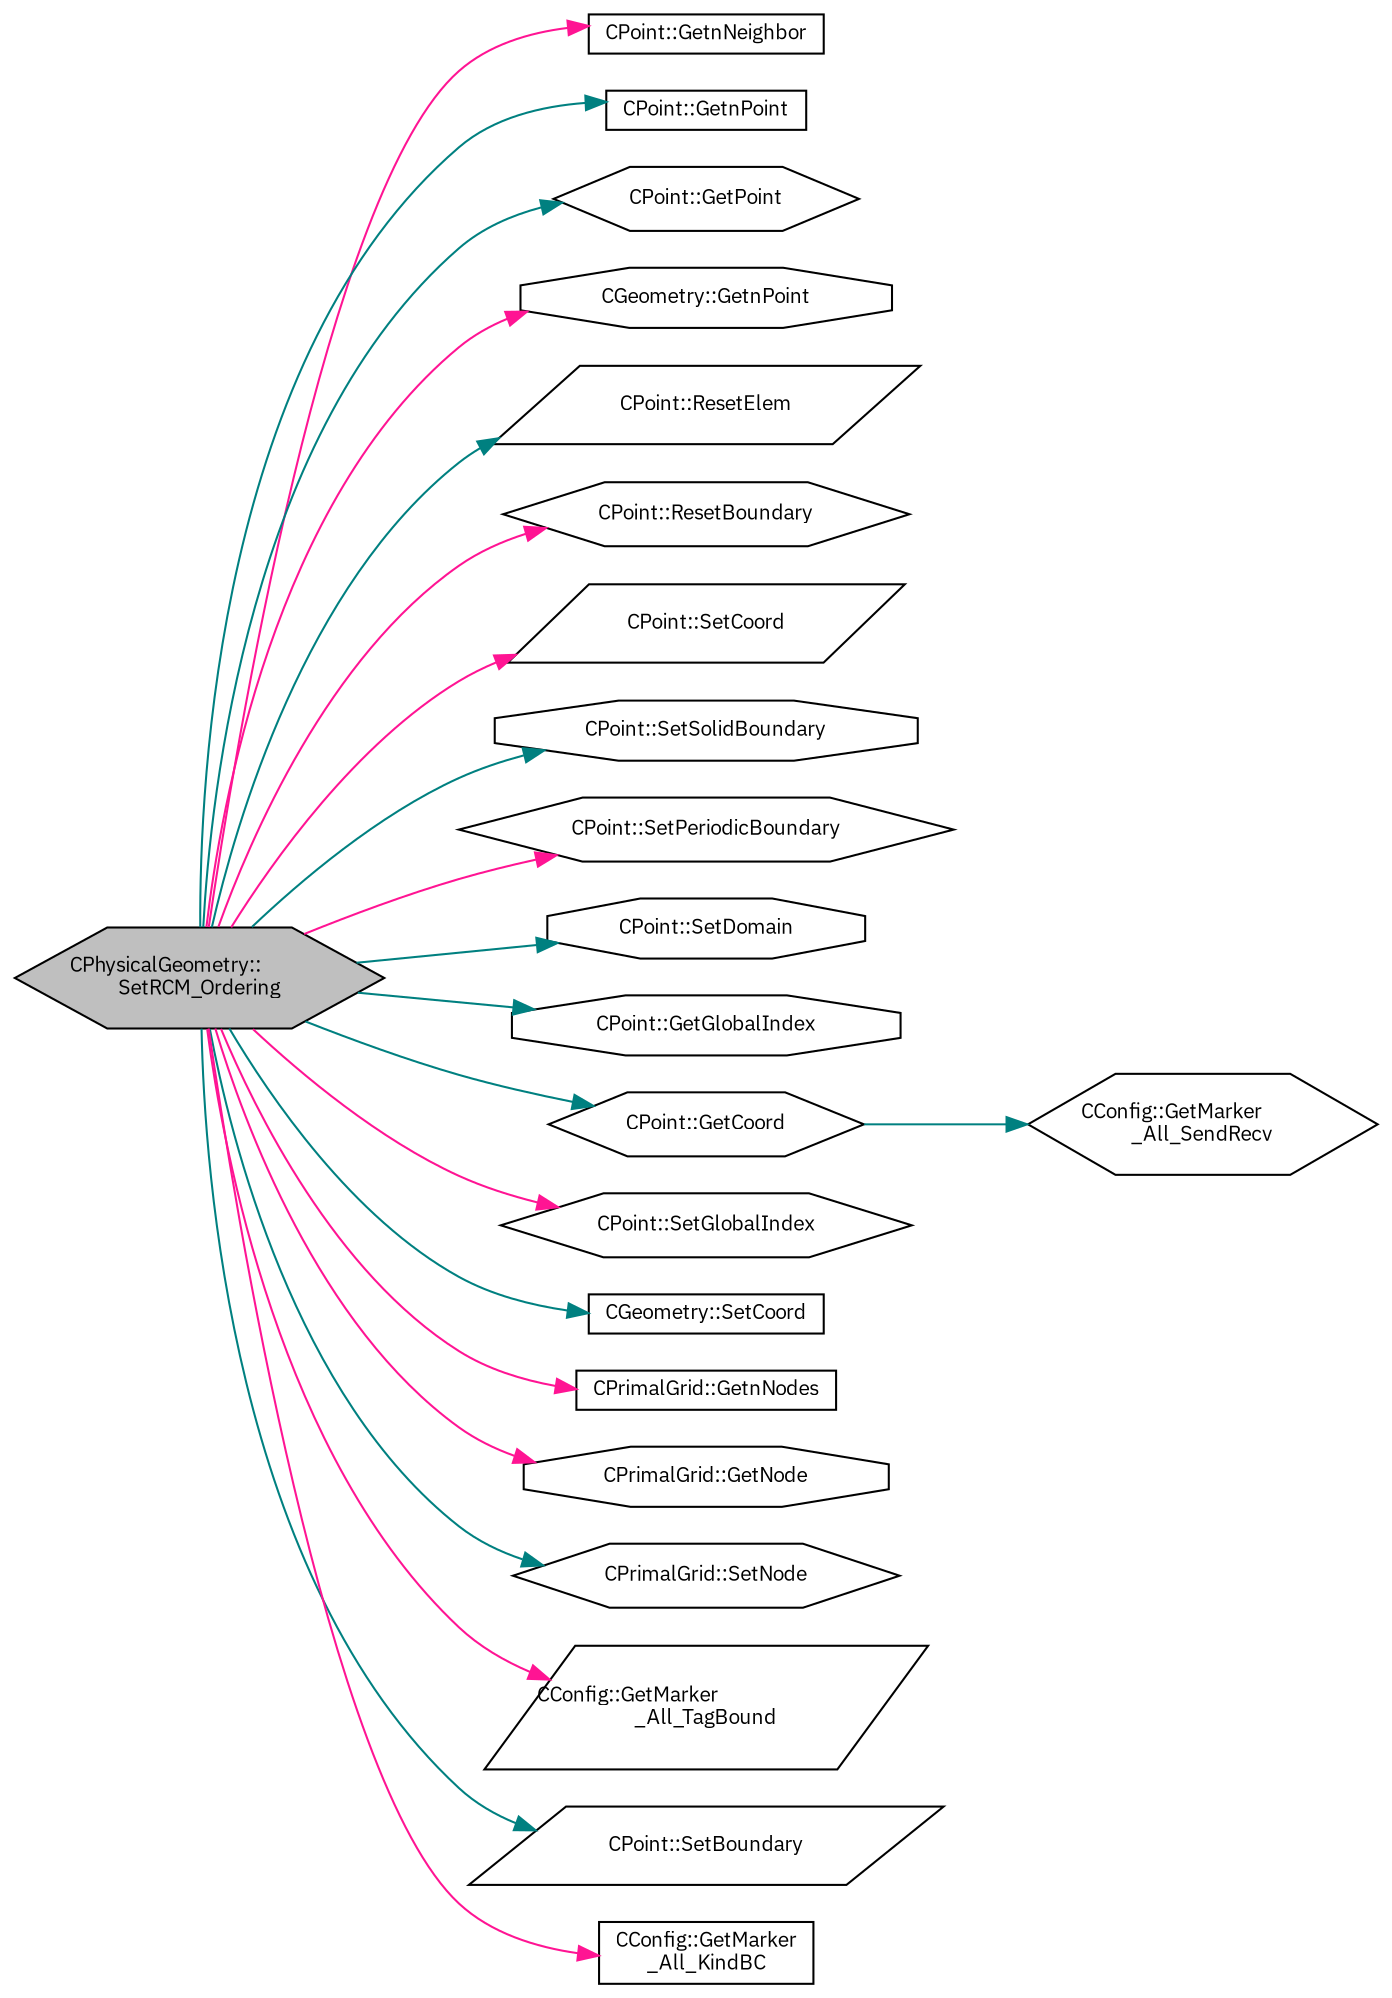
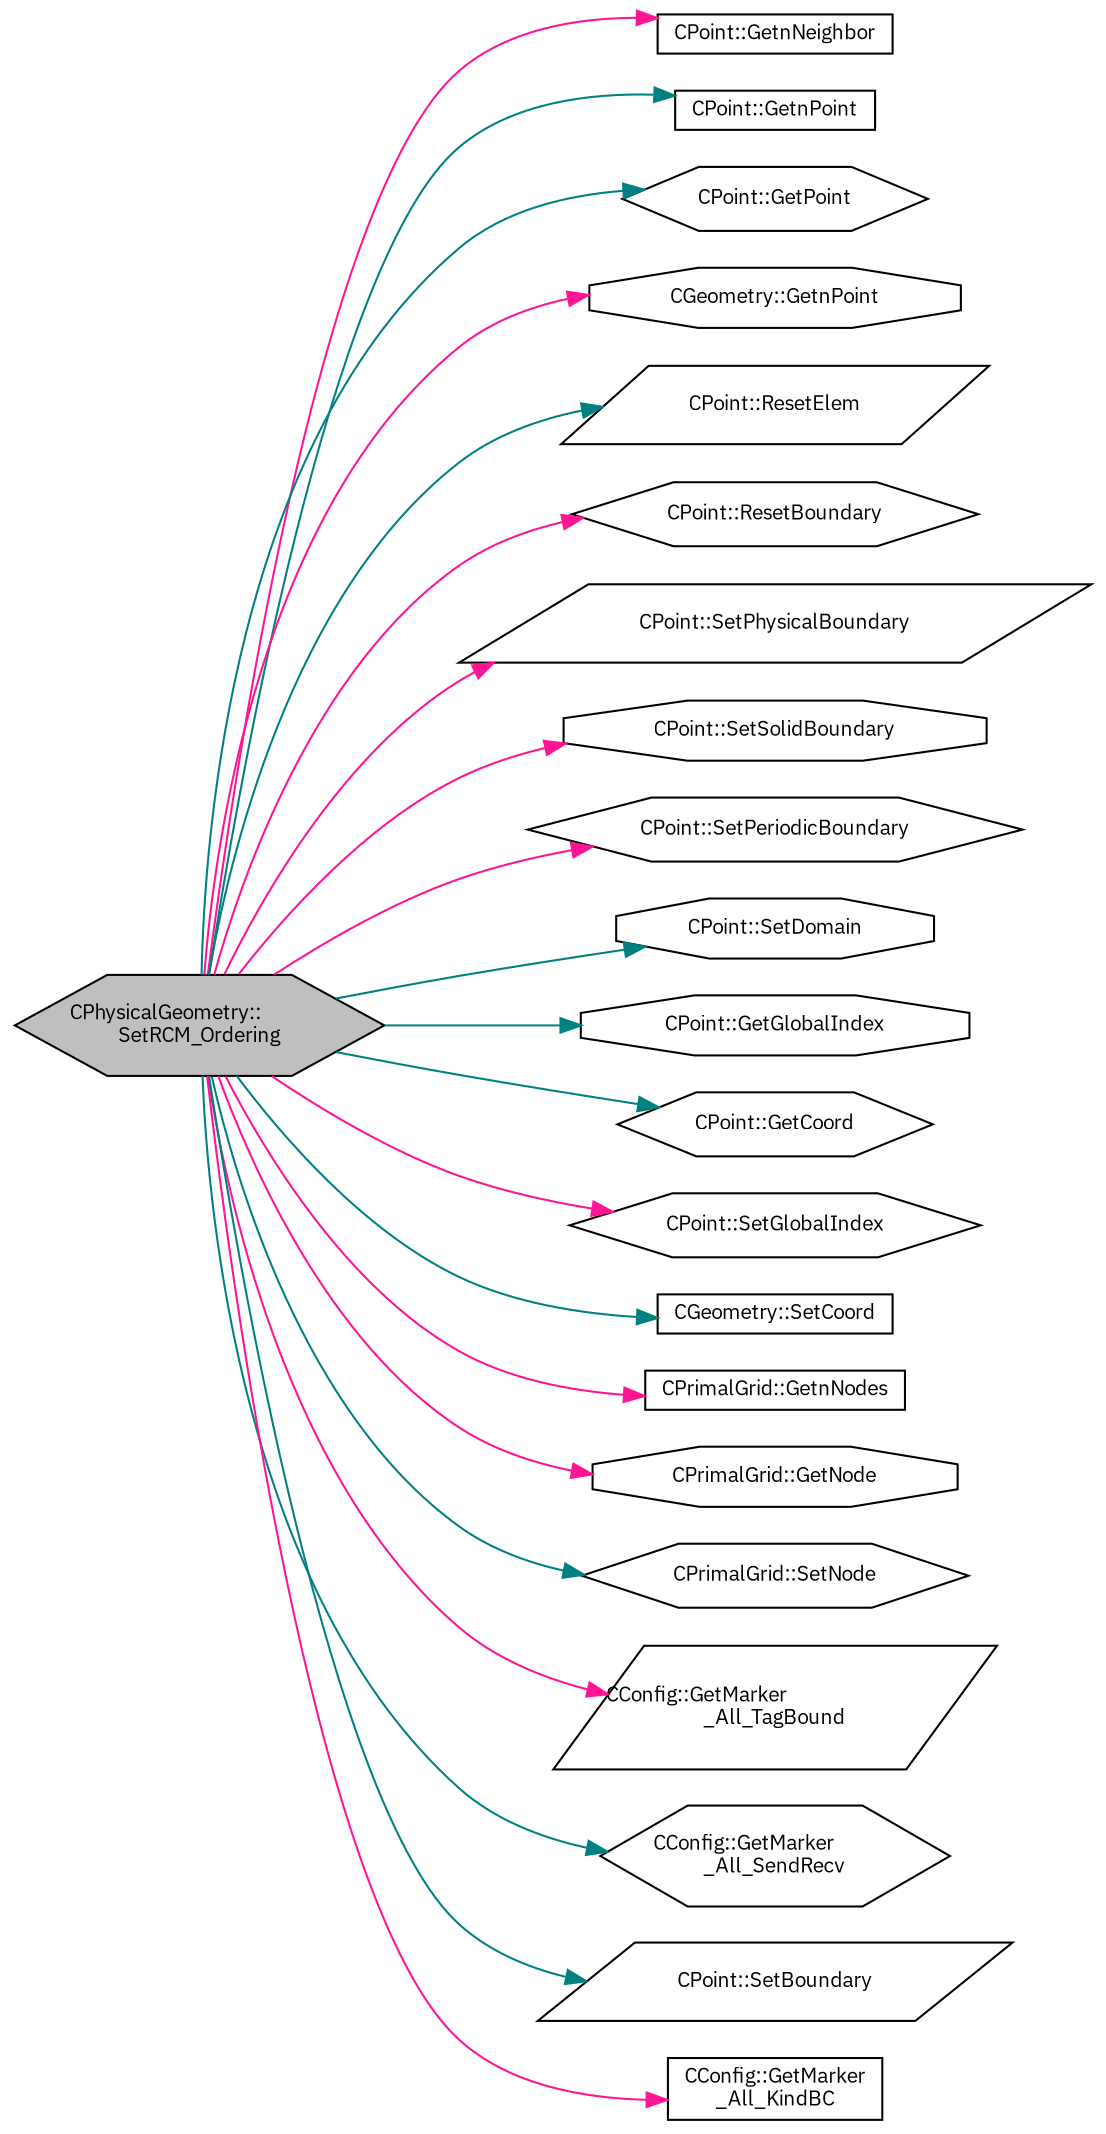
(706, 623) -> (775, 623)
(378, 825) -> (373, 835)
(935, 1124) -> (337, 1629)
